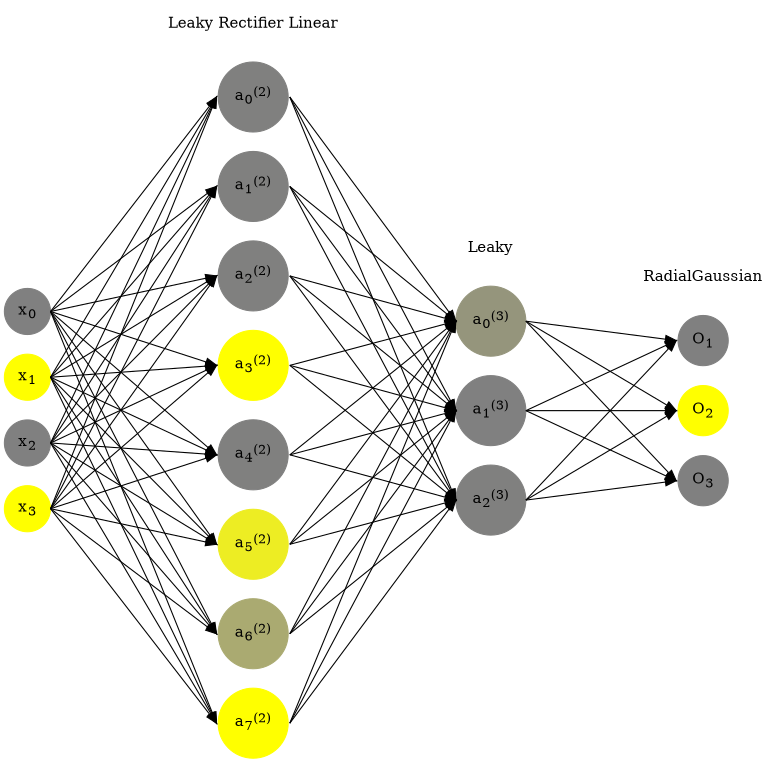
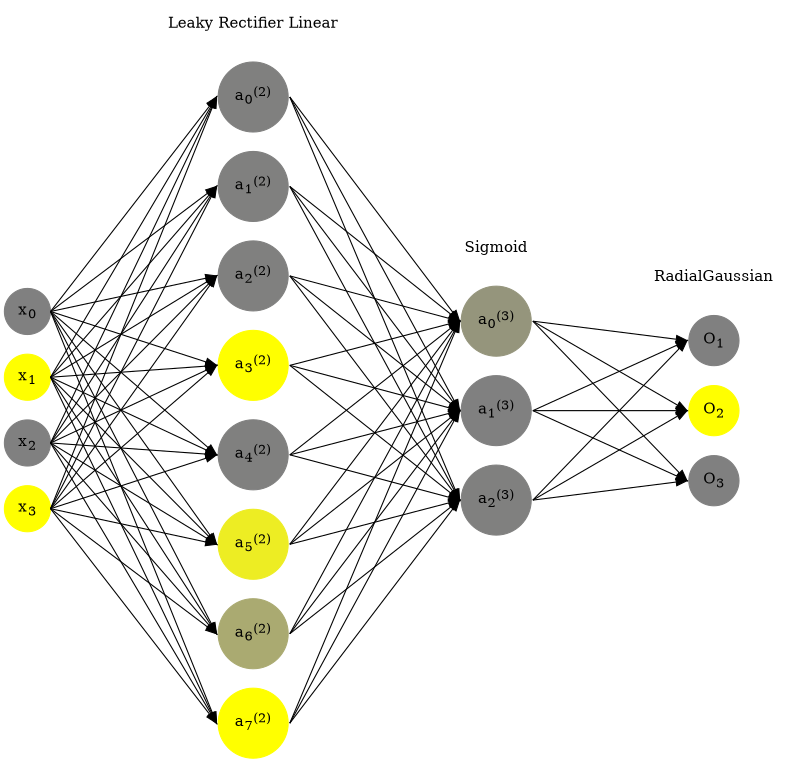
(491, 248) -> (496, 248)
